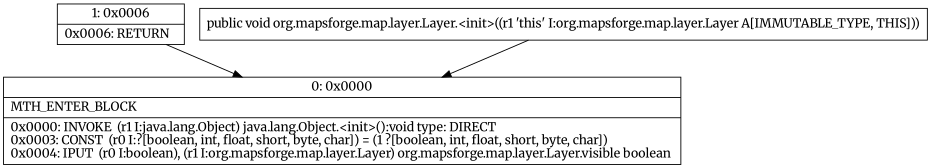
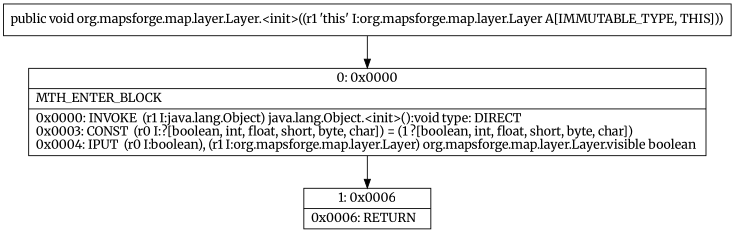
(200, 59) -> (367, 168)
